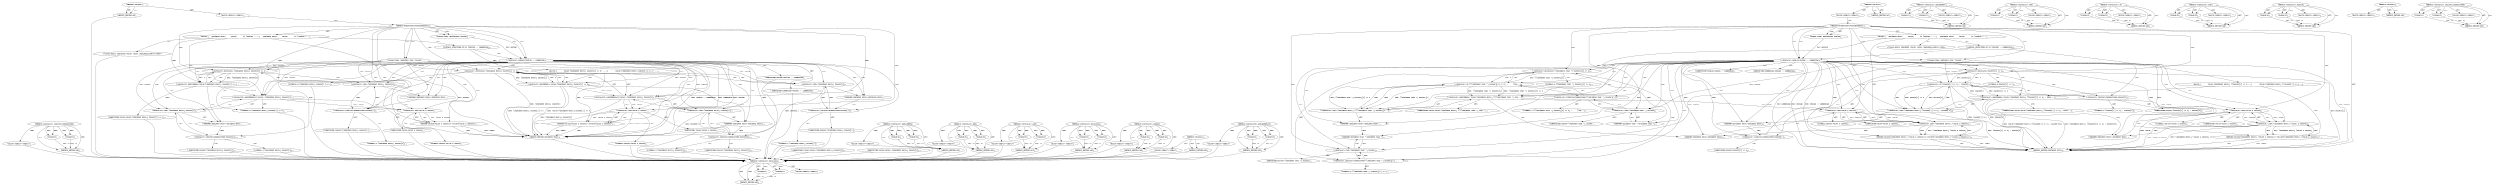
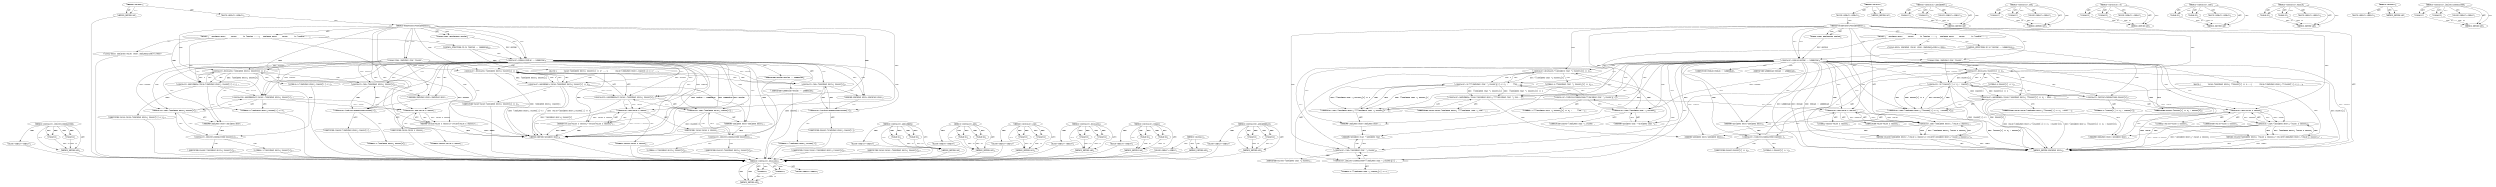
(402, 79) -> (268, 81)
none -> (1979, 81)
none -> (490, 104)
none -> (1777, 150)
